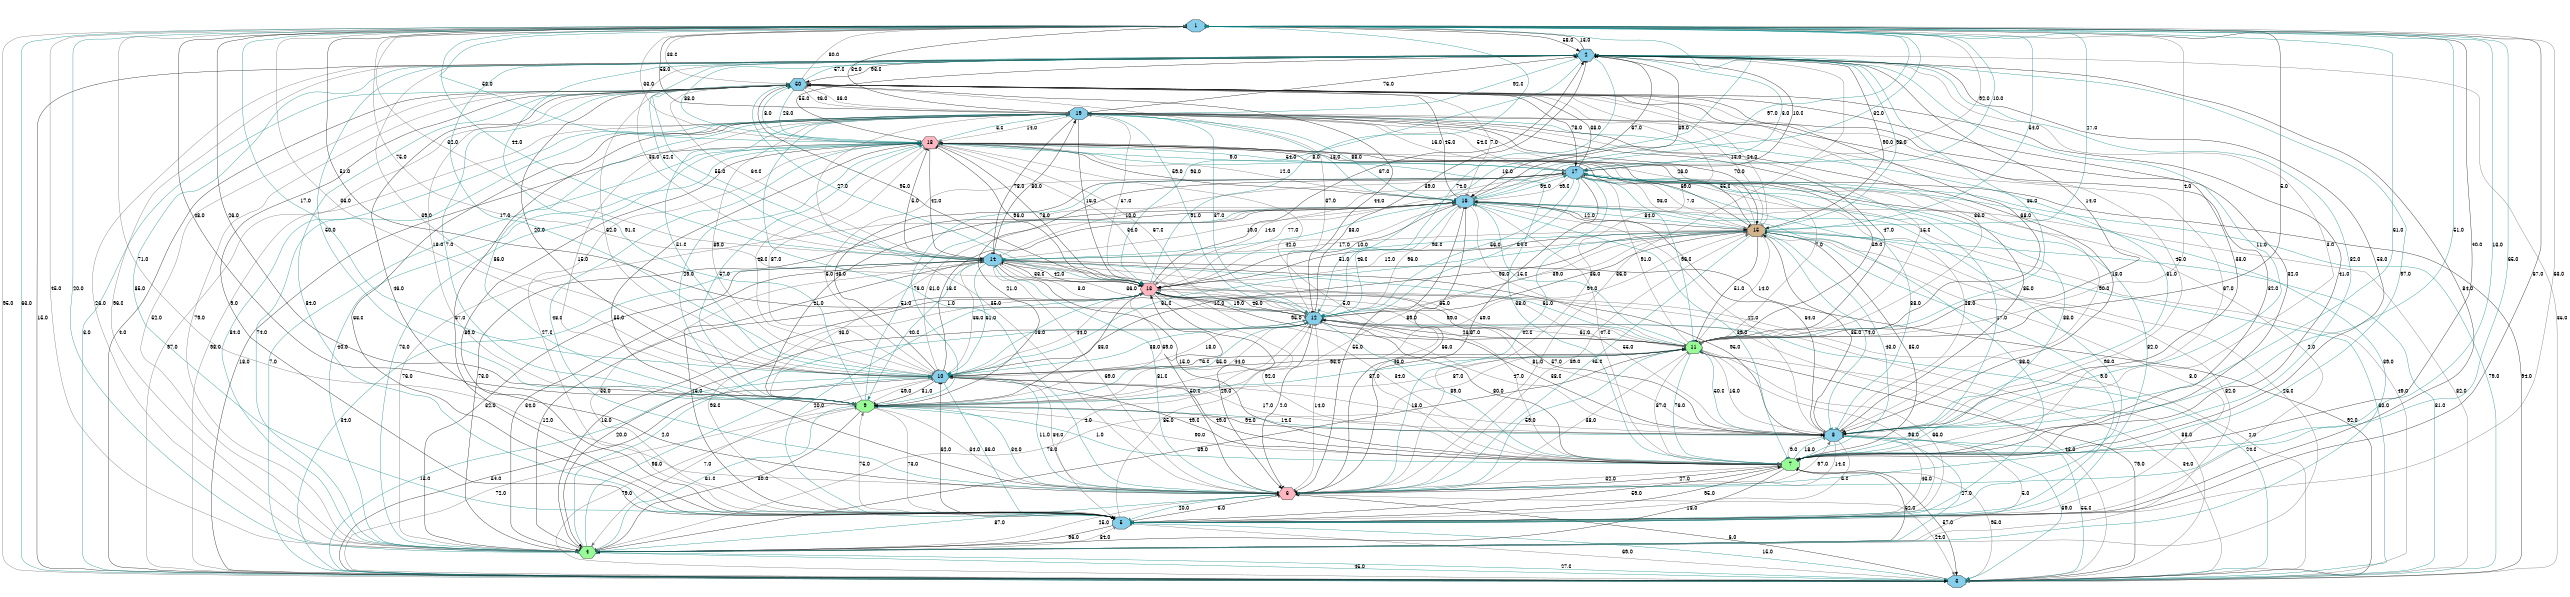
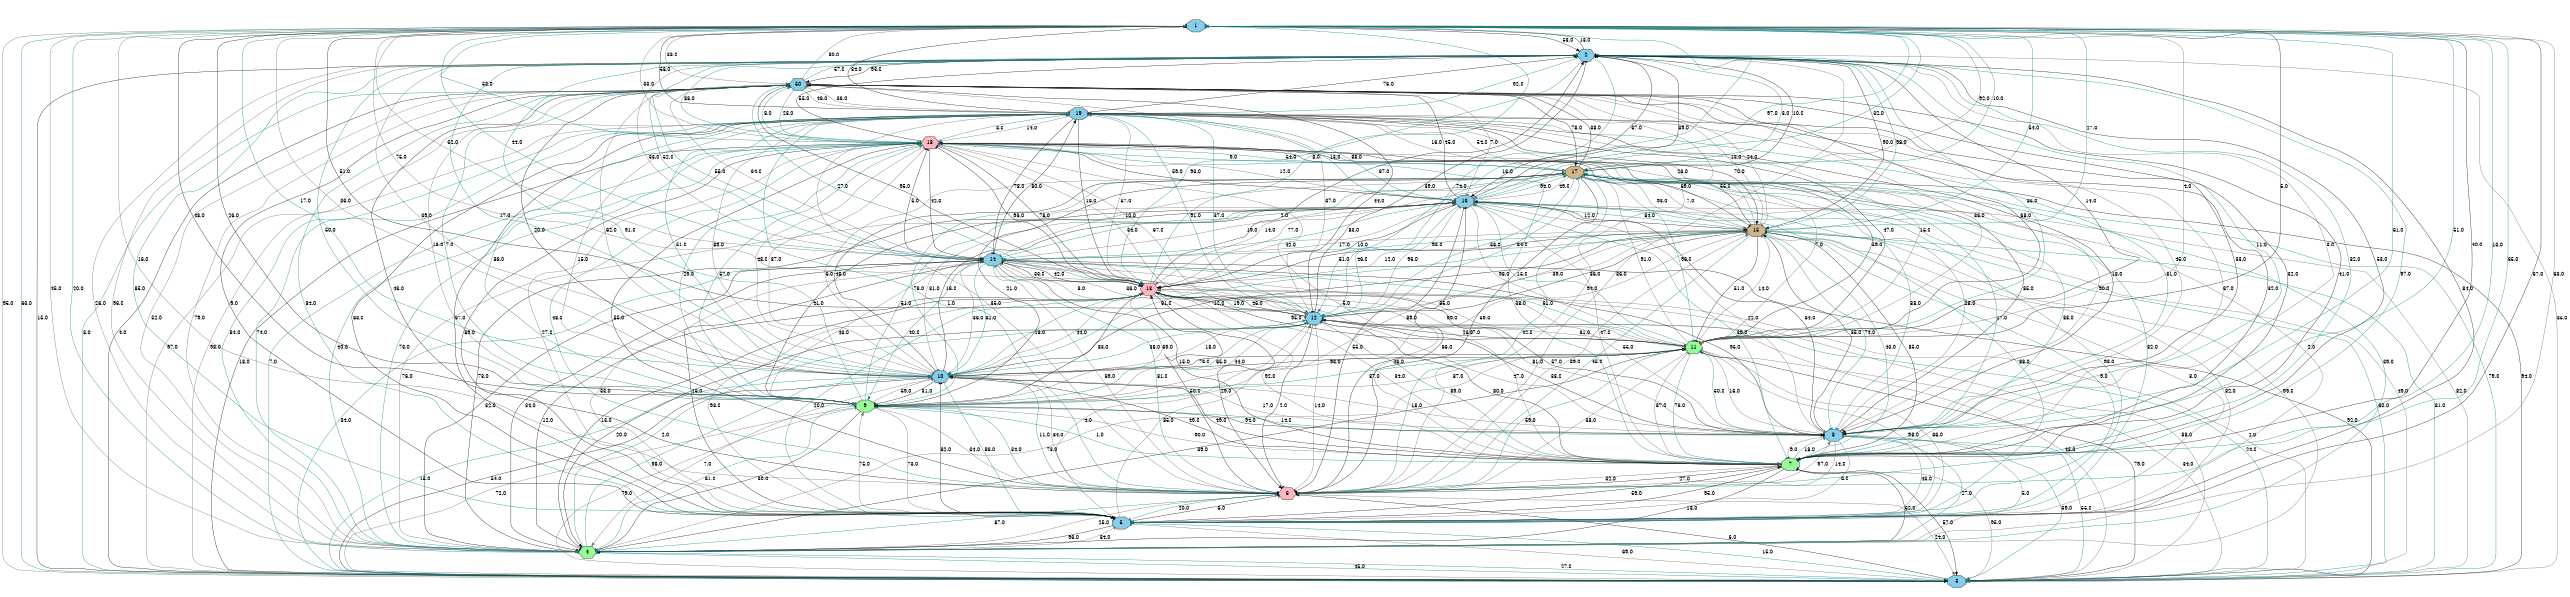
(1575, 172) -> (1575, 172)
none -> (1283, 213)
(143, 260) -> (143, 260)
(2288, 391) -> (2288, 391)
